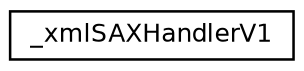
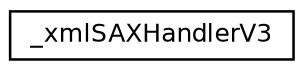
(152, 35) -> (152, 35)
